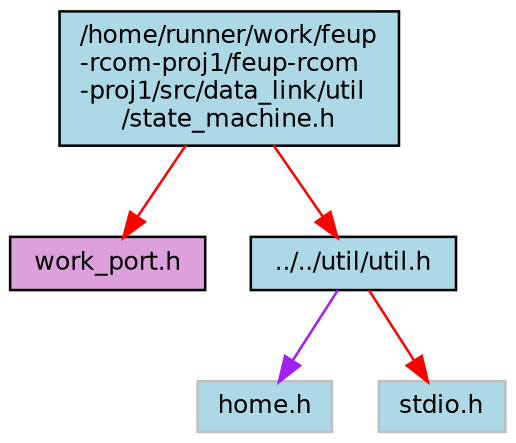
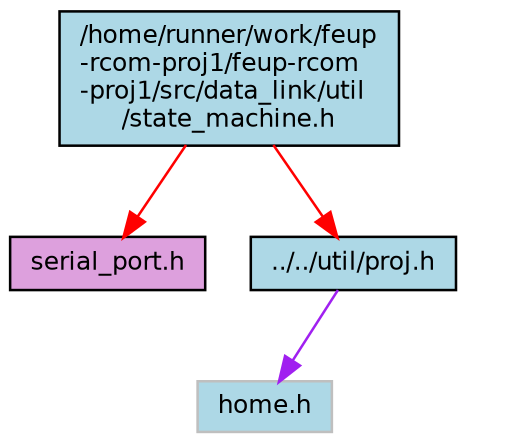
(108, 263) -> (108, 263)
(353, 263) -> (353, 263)
(442, 407) -> none
